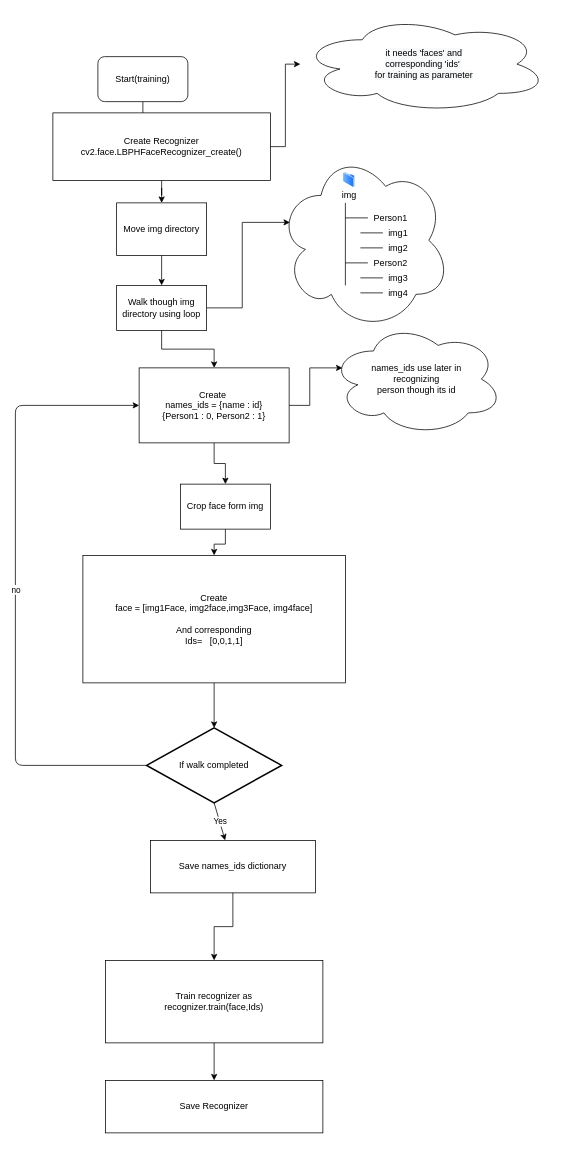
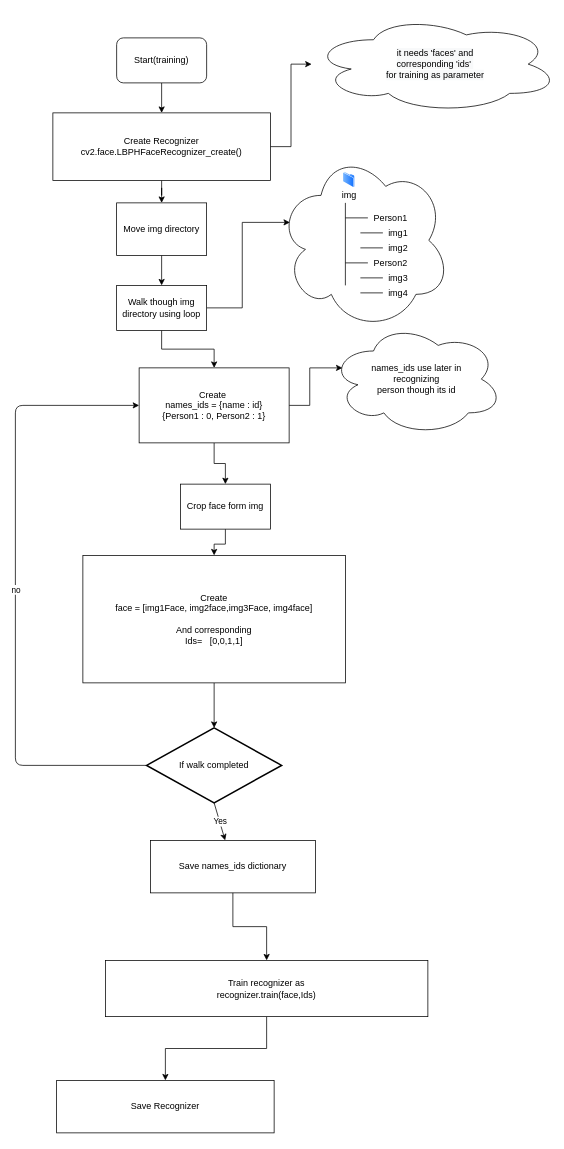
(424, 64) -> (435, 64)
(143, 79) -> (162, 60)
(214, 1002) -> (267, 989)
(214, 1107) -> (165, 1107)
